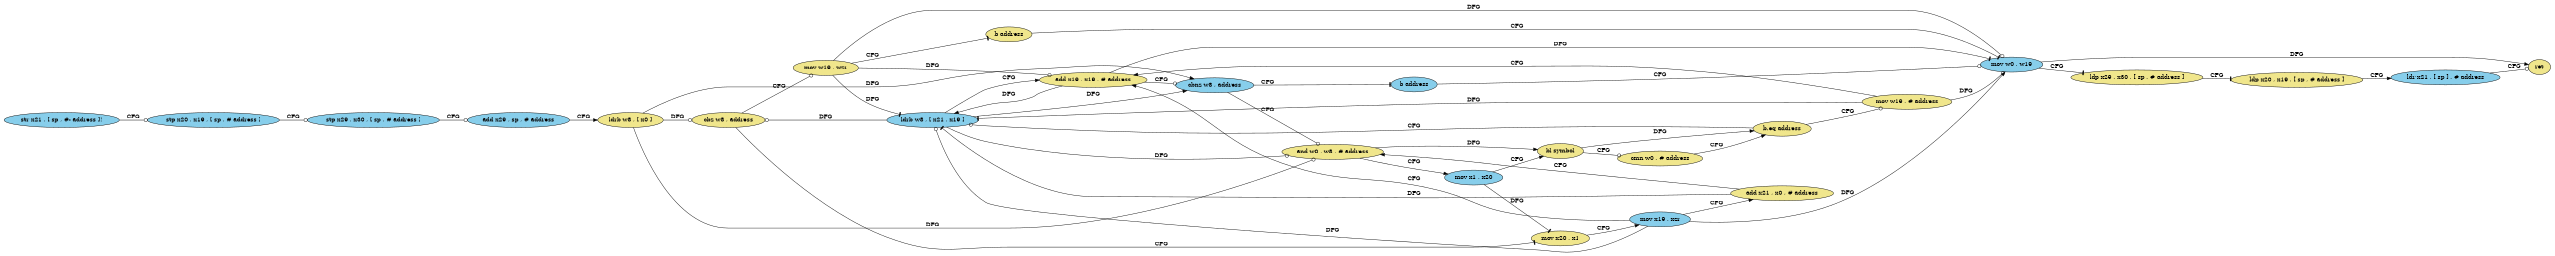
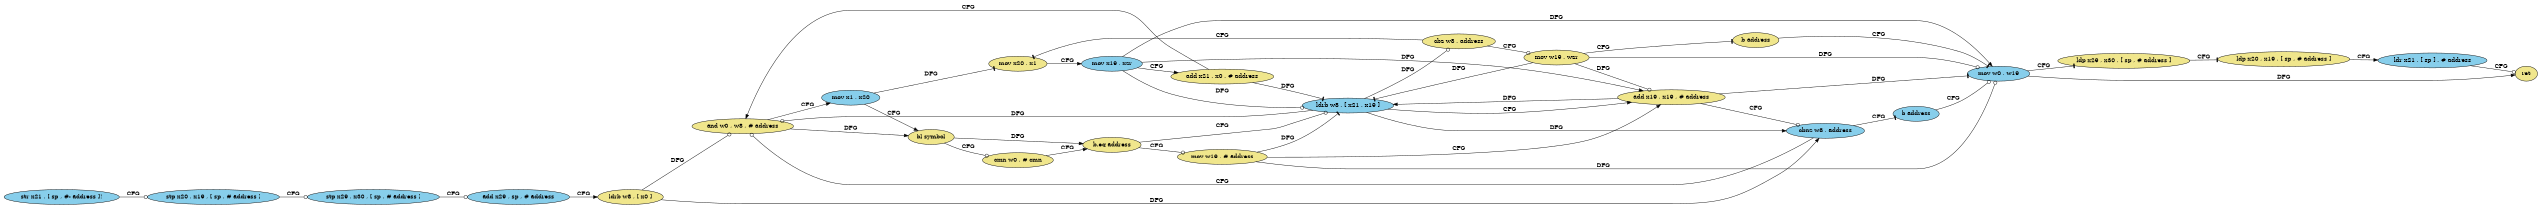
(676, 120) -> none
(1660, 159) -> (1018, 160)
(1414, 179) -> (1408, 57)
